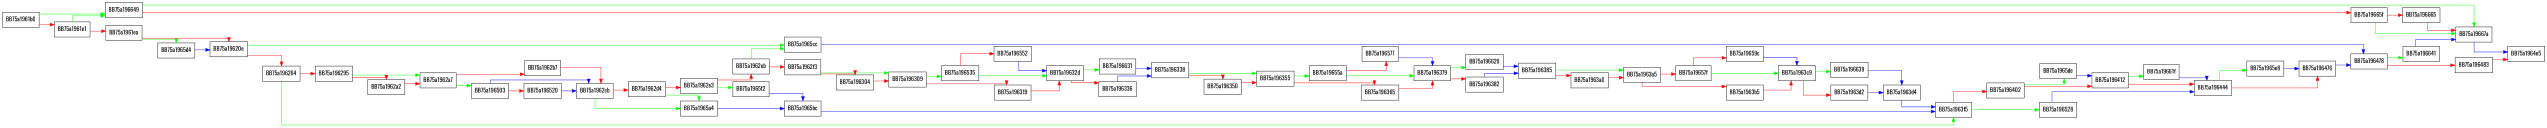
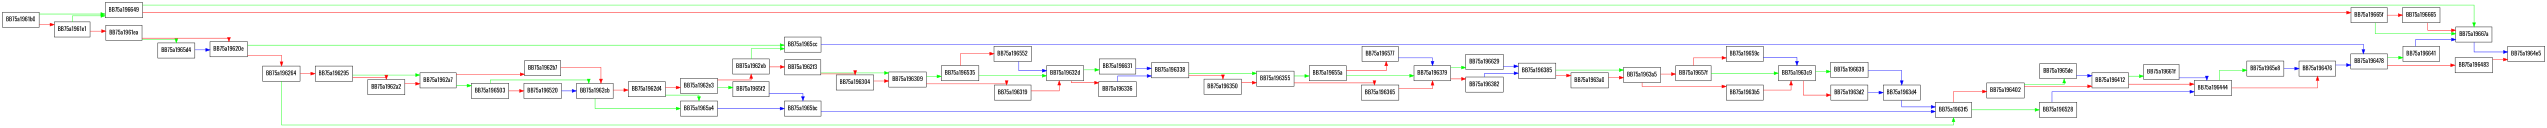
(538, 80) -> (538, 80)
